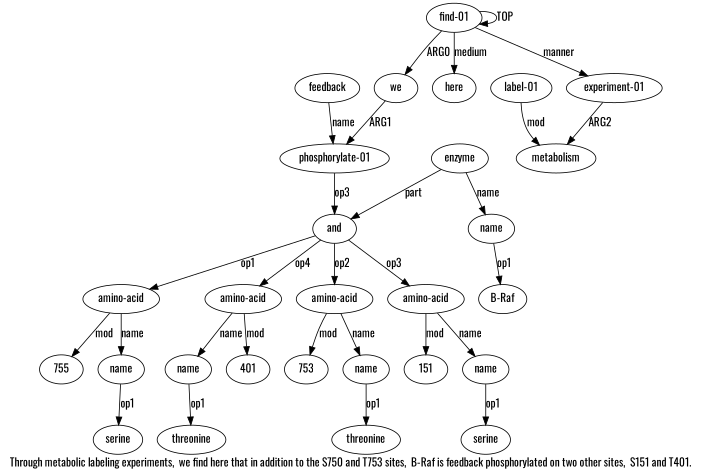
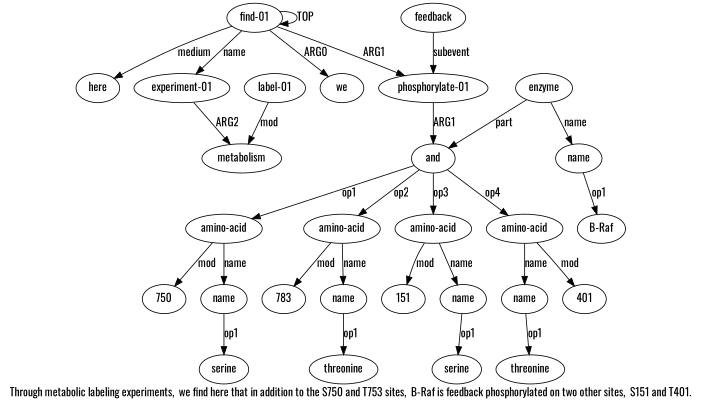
(559, 53) -> (234, 53)
(369, 119) -> (337, 49)
(343, 123) -> (452, 53)
(342, 194) -> (445, 123)
(61, 369) -> (164, 299)
(306, 369) -> (284, 299)
